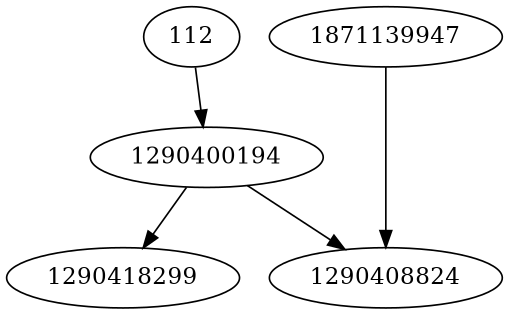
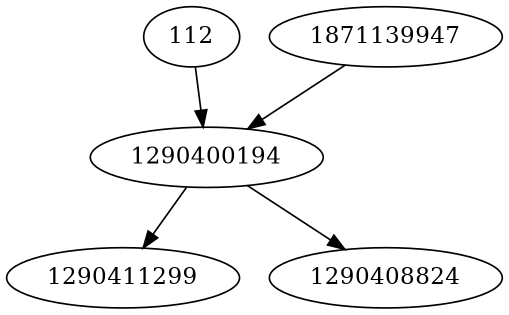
(386, 149) -> (304, 92)
(123, 278) -> (123, 278)
